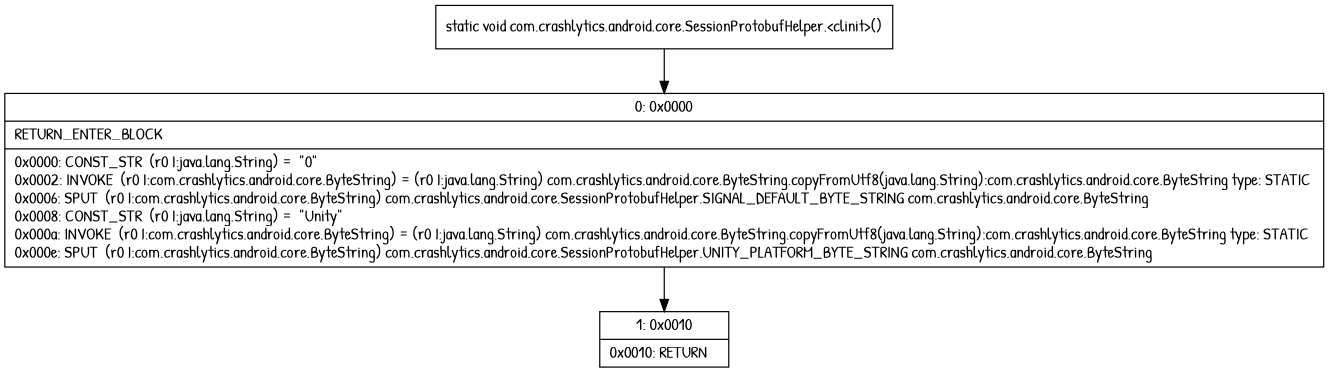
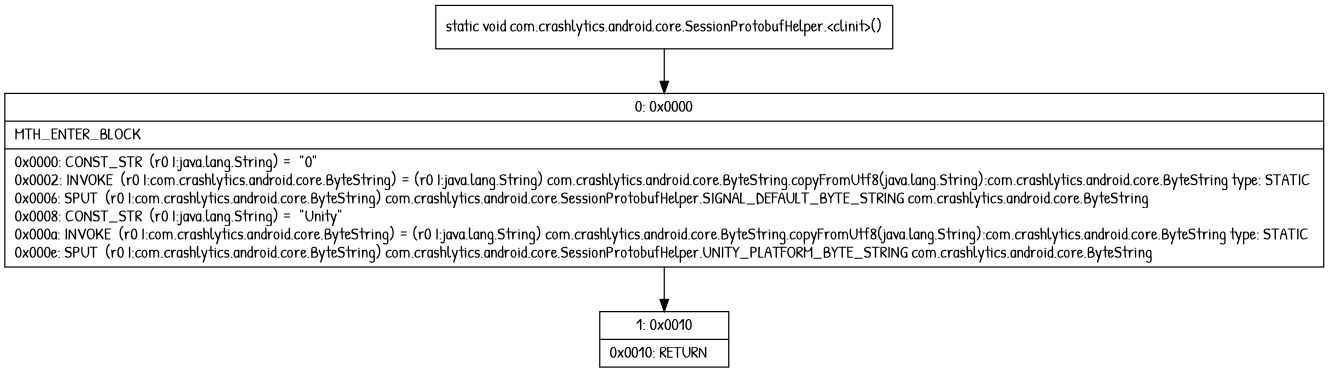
(89, 134) -> (78, 134)
